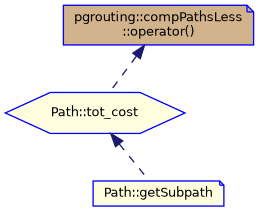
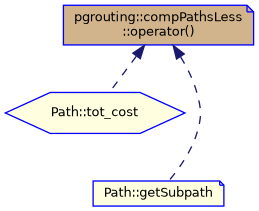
(134, 162) -> (200, 121)
